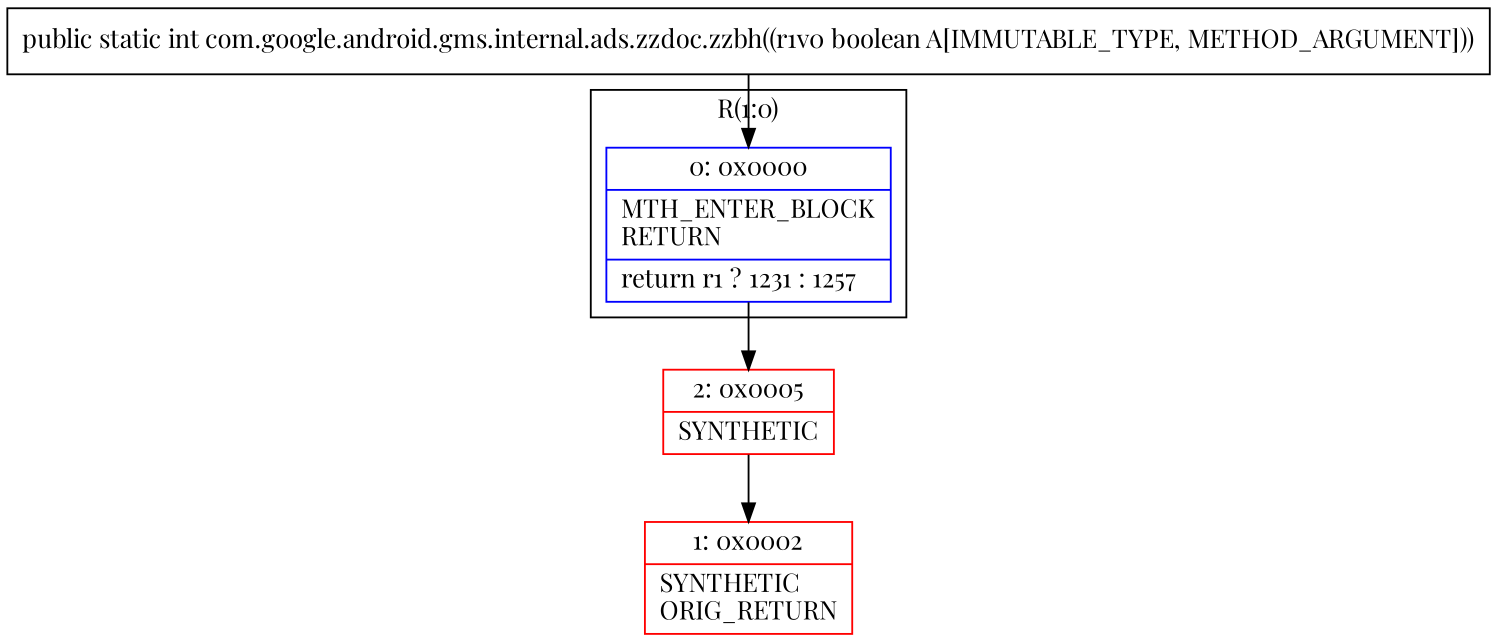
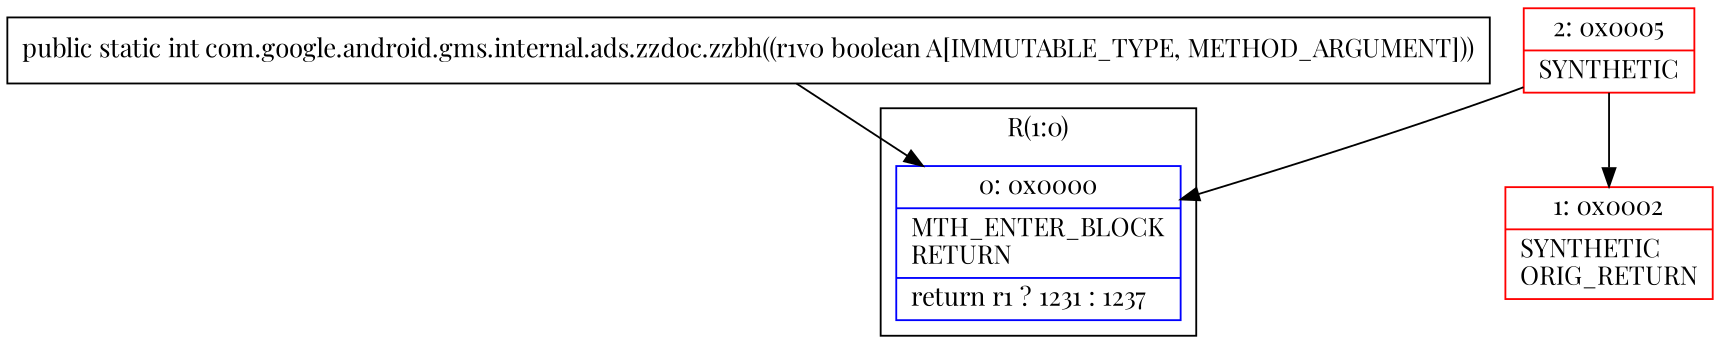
(739, 280) -> (1029, 298)
(749, 329) -> (1362, 143)
